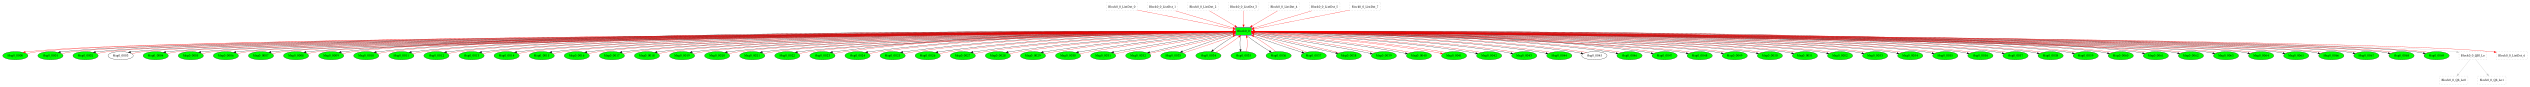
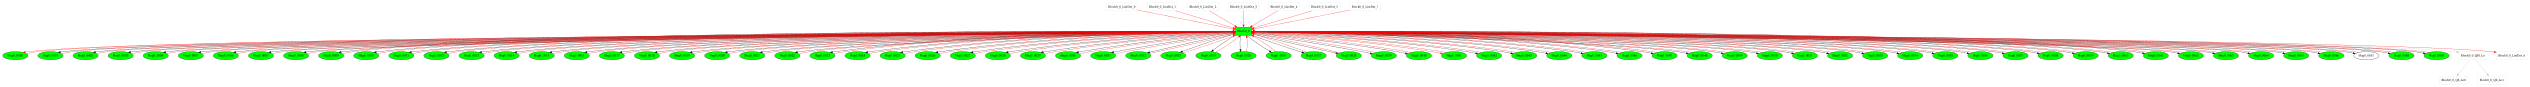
(121, 56) -> (121, 56)
(1594, 56) -> (1594, 56)
(2366, 56) -> (2366, 56)
